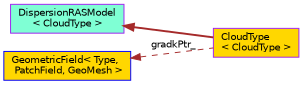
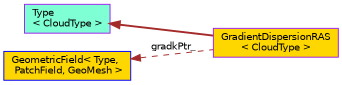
(67, 19) -> (67, 19)
(256, 43) -> (276, 43)
